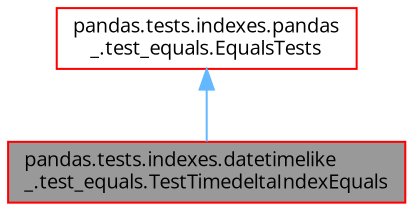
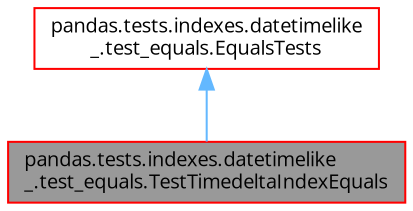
(207, 39) -> (207, 39)
